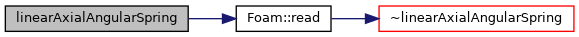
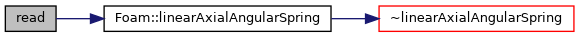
(97, 19) -> (31, 19)
(284, 19) -> (218, 19)
